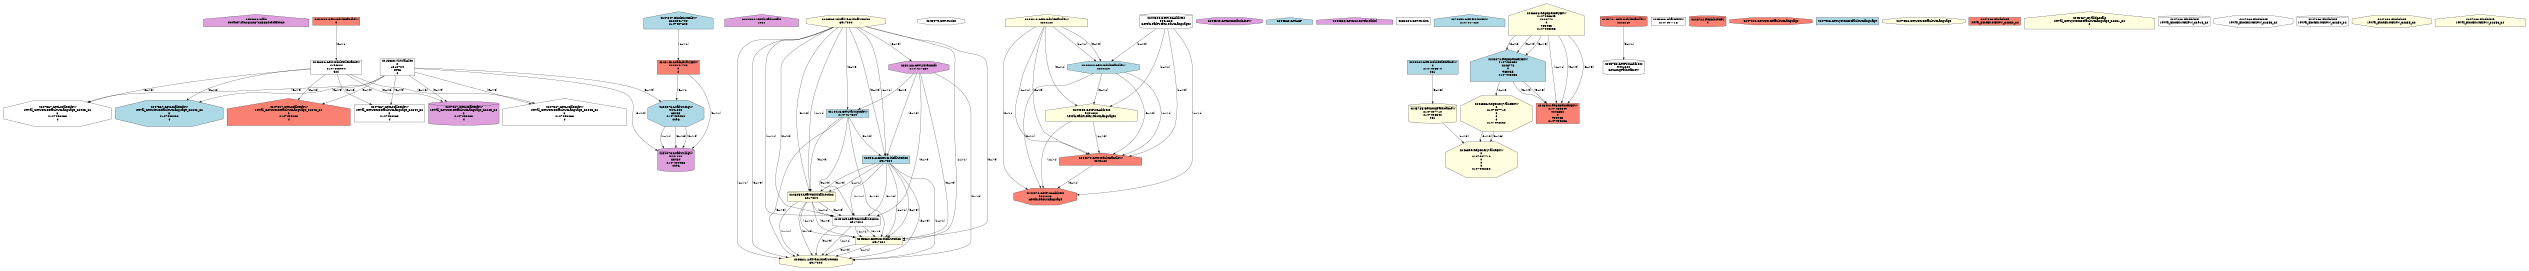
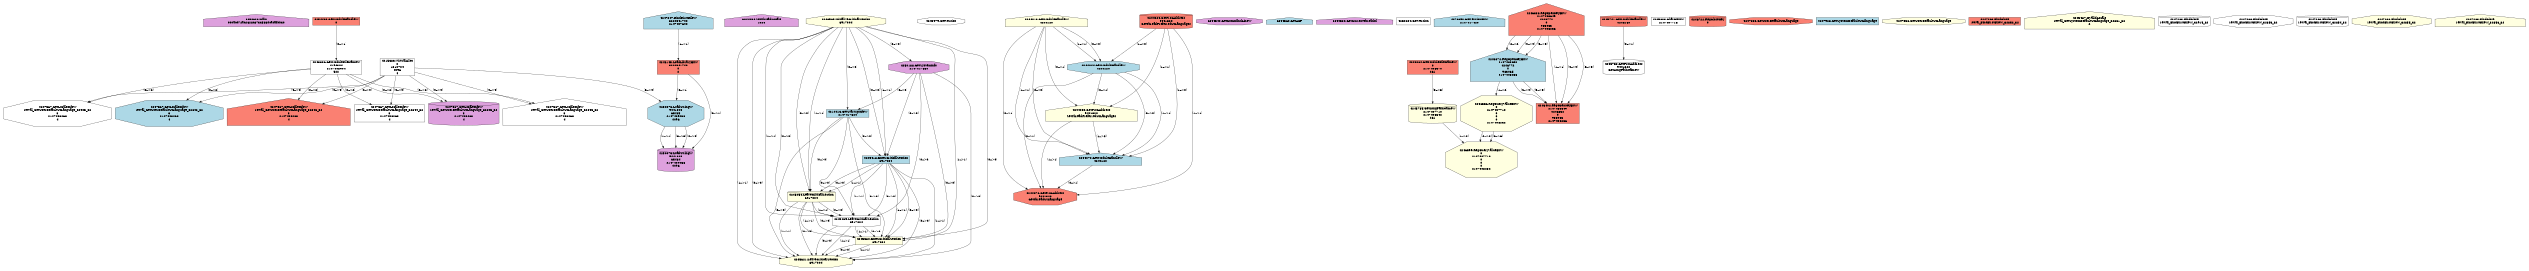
(1166, 21) -> (1166, 21)
(1546, 21) -> (1546, 21)
(1433, 67) -> (1433, 67)
(555, 80) -> none
(1101, 160) -> (1101, 160)
